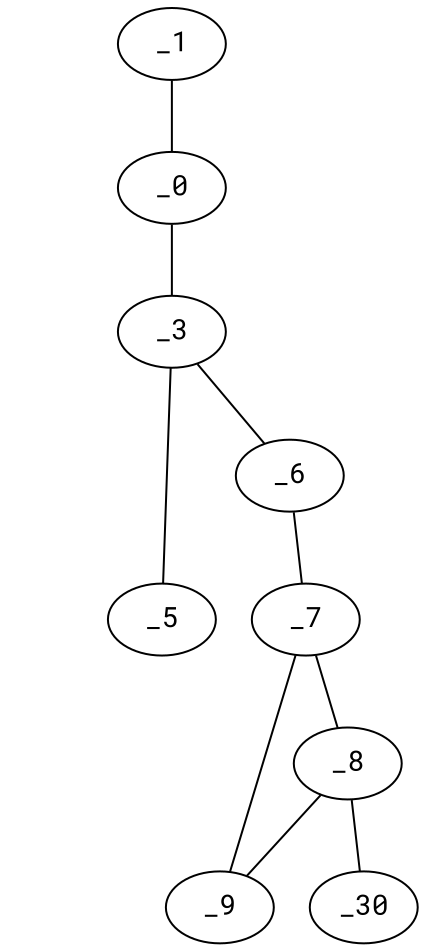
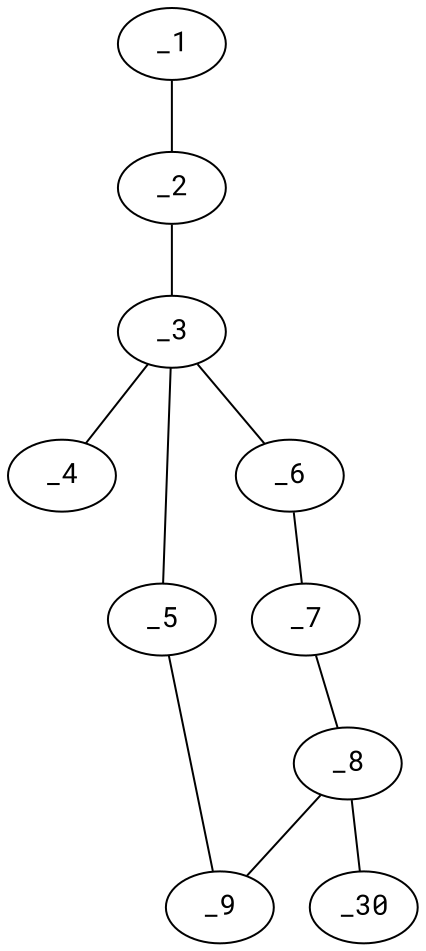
(172, 188) -> (172, 188)
none -> (62, 476)
(263, 763) -> (191, 763)
